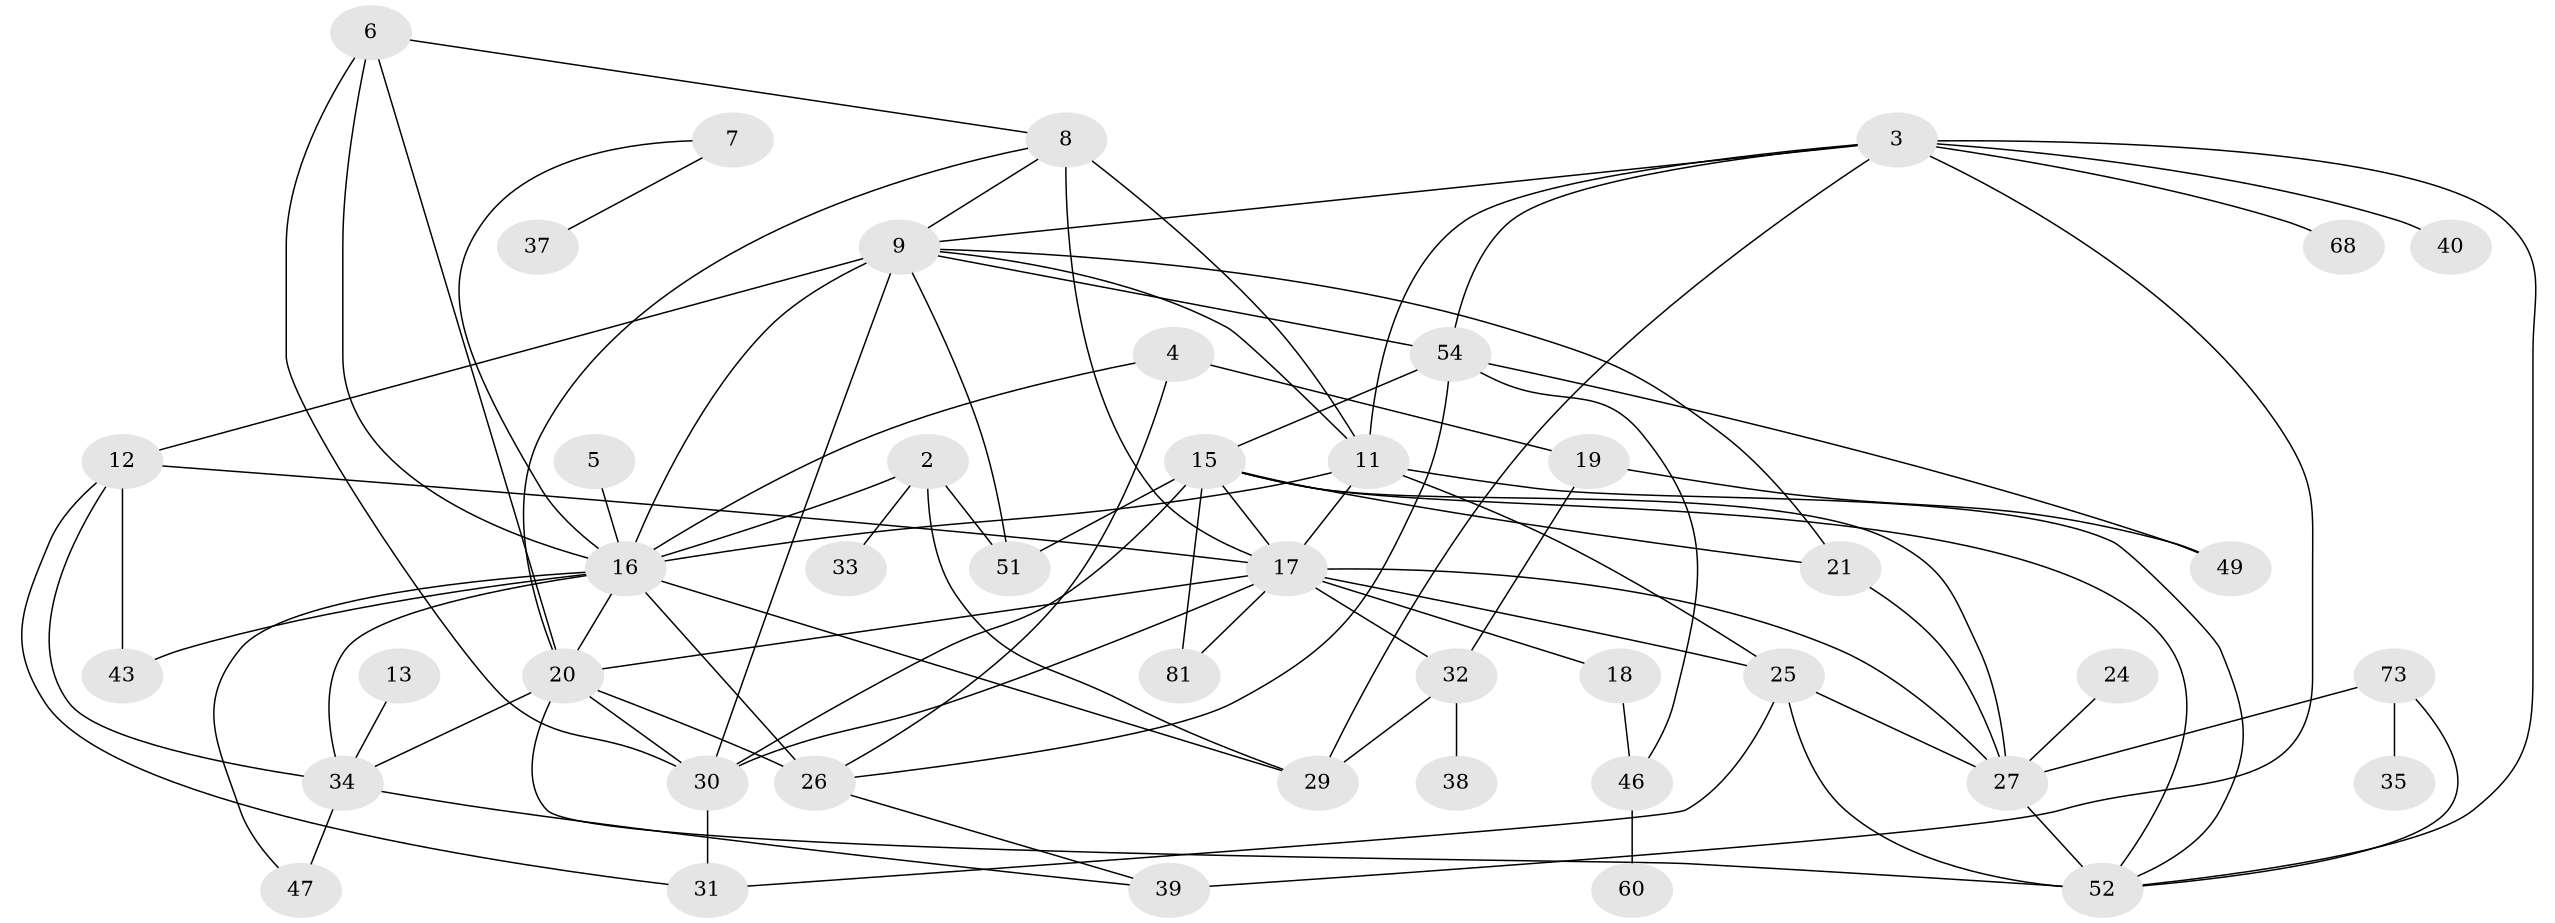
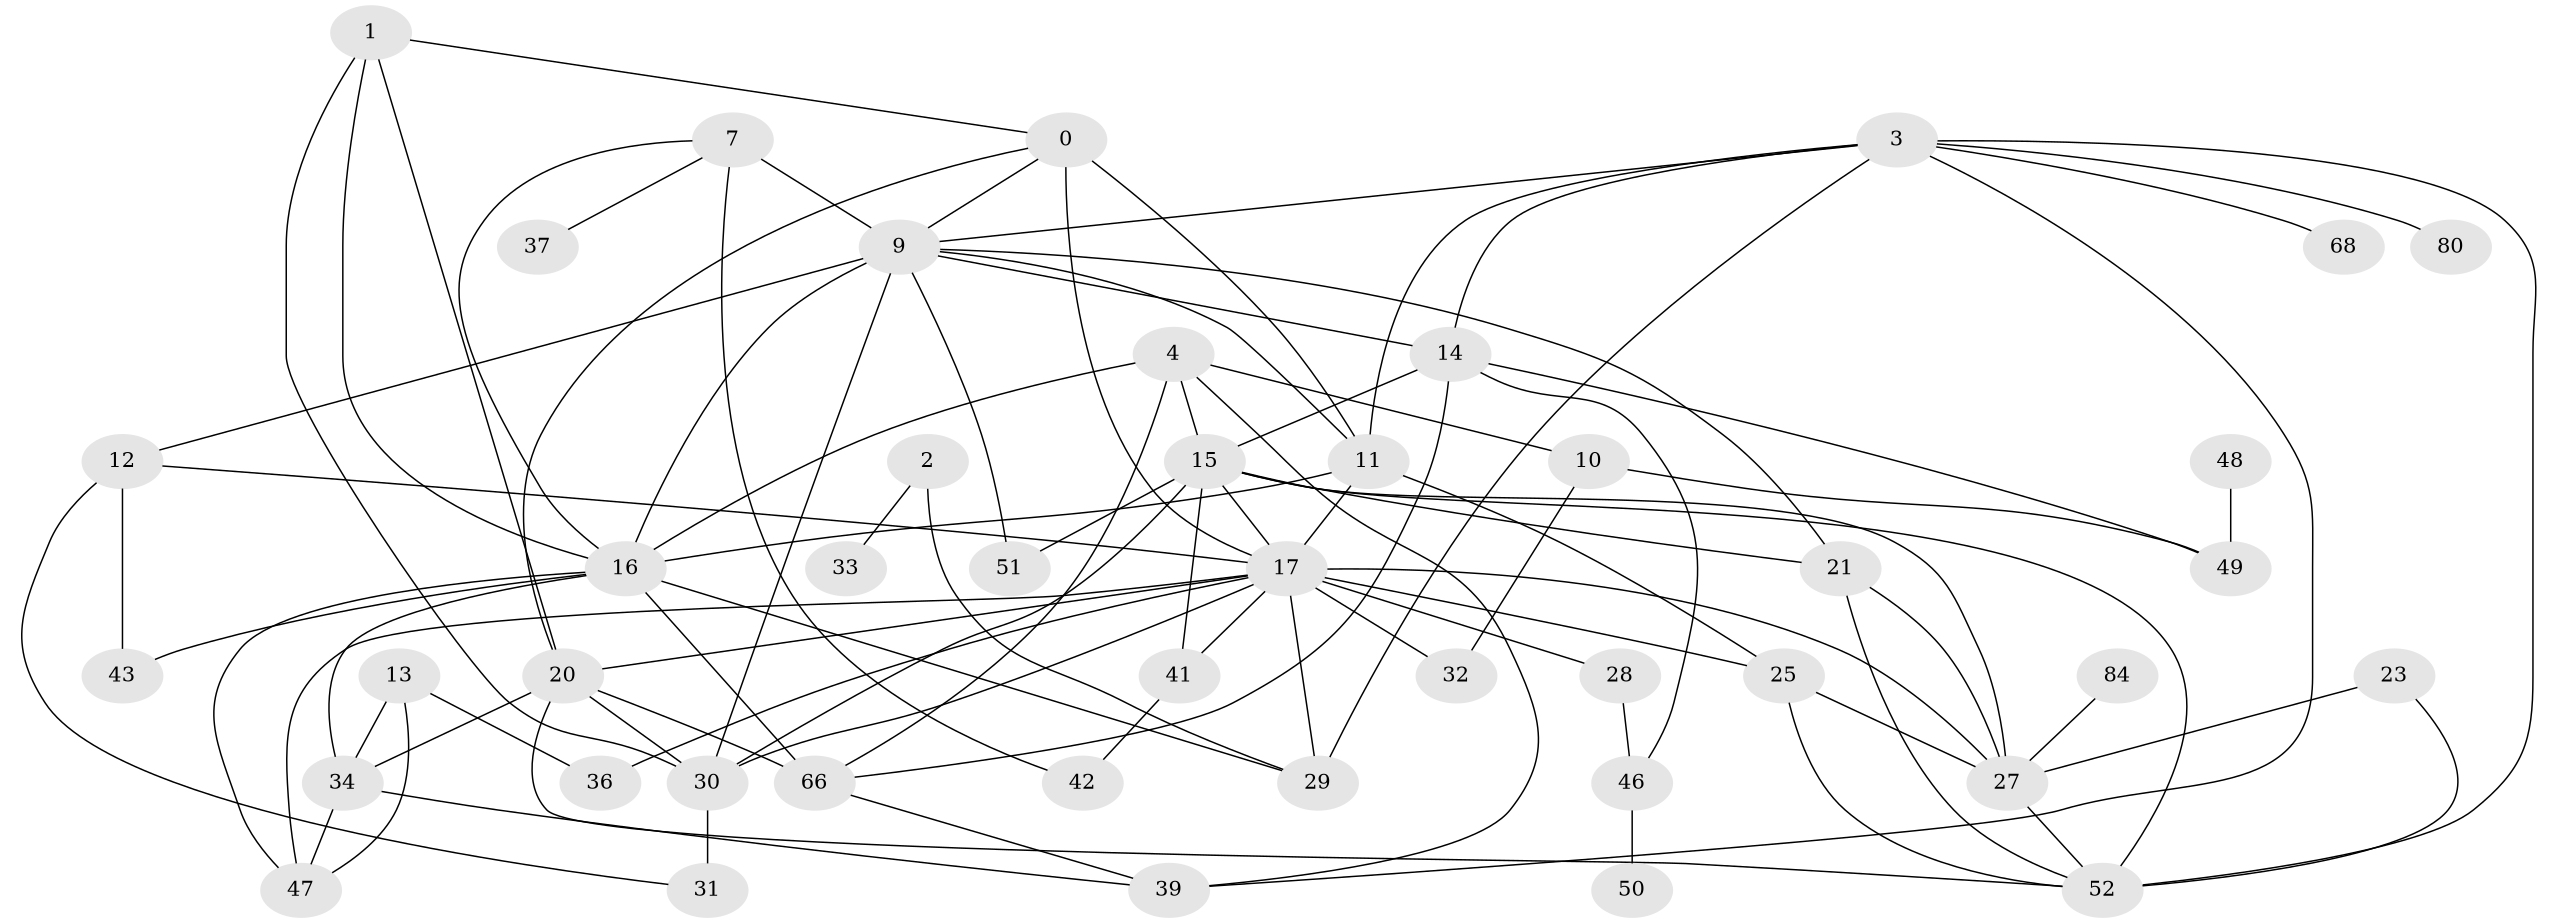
(371, 33) -> (371, 33)
(1066, 140) -> (1066, 140)
none -> (816, 194)
(2451, 247) -> (2451, 247)
(1451, 354) -> (1451, 354)
none -> (1189, 408)
(594, 462) -> none
(1589, 462) -> (1589, 462)
none -> (2231, 462)
(968, 514) -> none
(762, 525) -> none
(2087, 533) -> (1921, 767)
none -> (678, 610)
(595, 622) -> none
(1180, 676) -> (1180, 676)
(1620, 676) -> (1620, 676)
(2117, 676) -> (2117, 676)
(2394, 676) -> (2394, 676)
none -> (1524, 680)
(75, 708) -> none
(1387, 730) -> (1302, 676)
none -> (600, 783)
(815, 783) -> (815, 783)
none -> (1083, 783)
(1457, 783) -> none
(2394, 783) -> none
none -> (398, 806)
(1287, 847) -> none
(1632, 890) -> (1632, 890)
